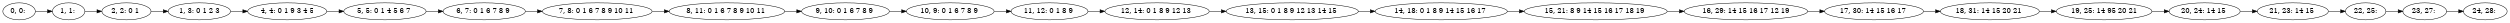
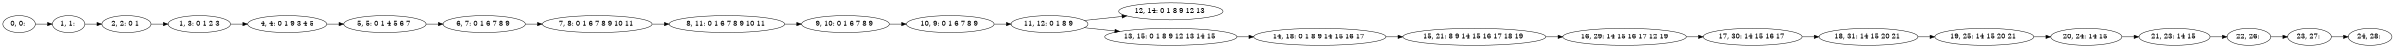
(1215, 11) -> (1100, 29)
(2104, 11) -> (1984, 37)
(2366, 11) -> (2249, 37)
